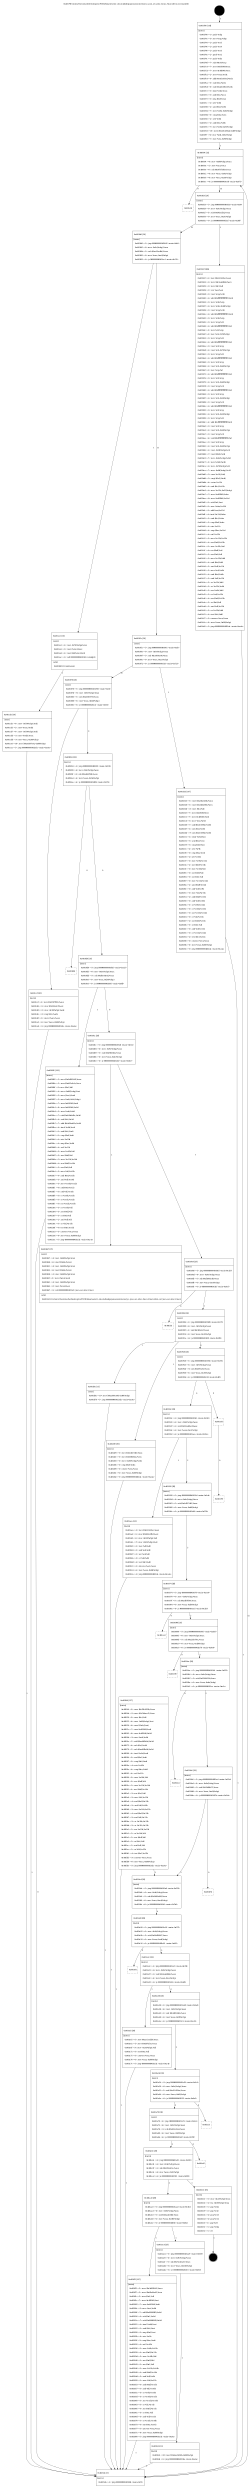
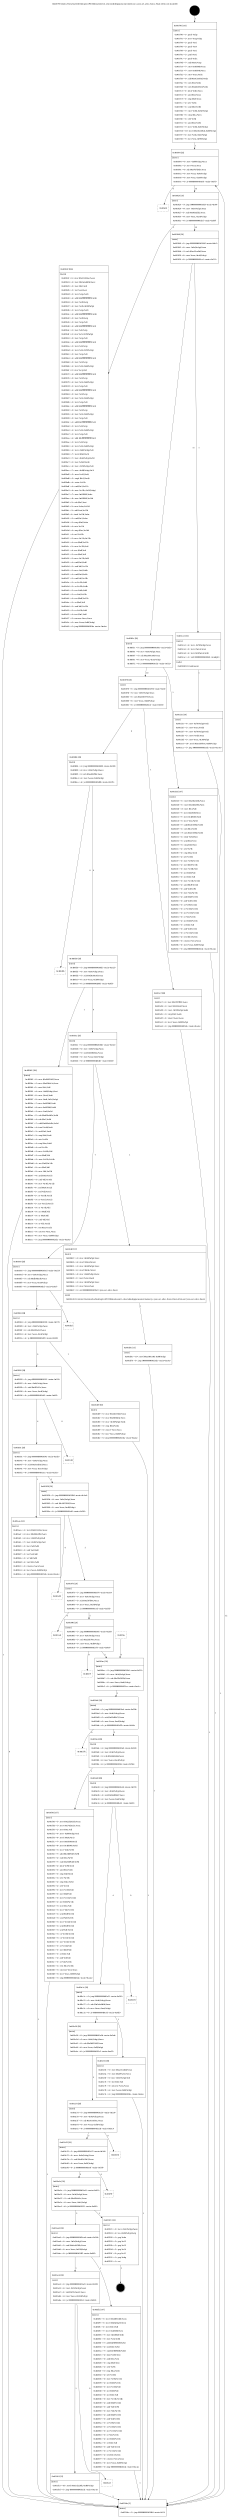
(136, 1348) -> (142, 1323)
(219, 1460) -> (63, 1554)
(174, 1733) -> (121, 1648)
(154, 1872) -> (82, 1787)
none -> (107, 2483)
